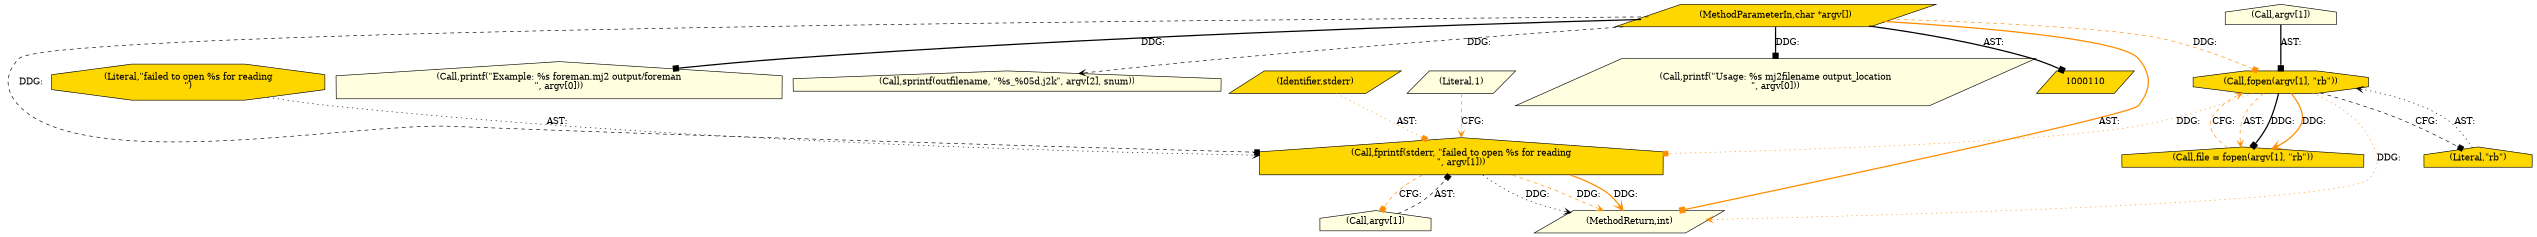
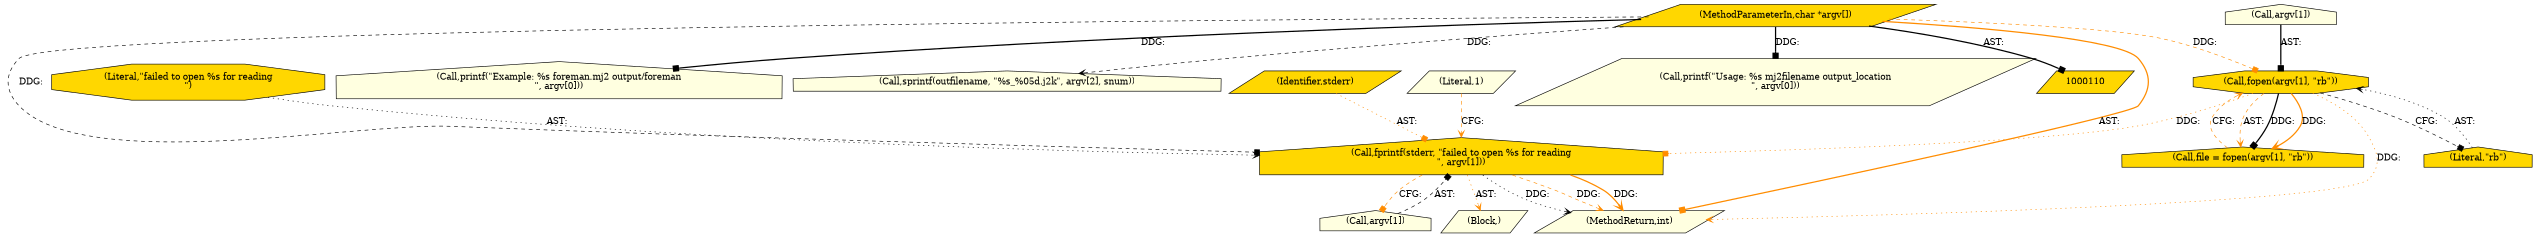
none -> (1484, 222)
